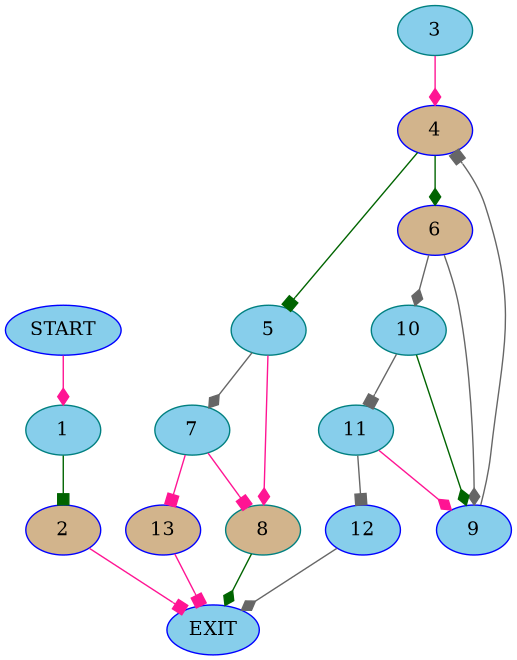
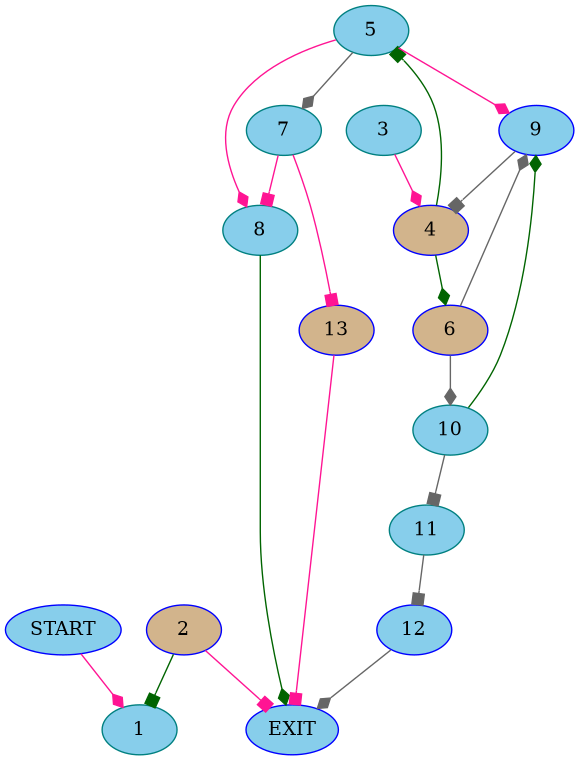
(63, 473) -> (165, 674)
(408, 475) -> (446, 76)
(263, 530) -> (260, 230)
